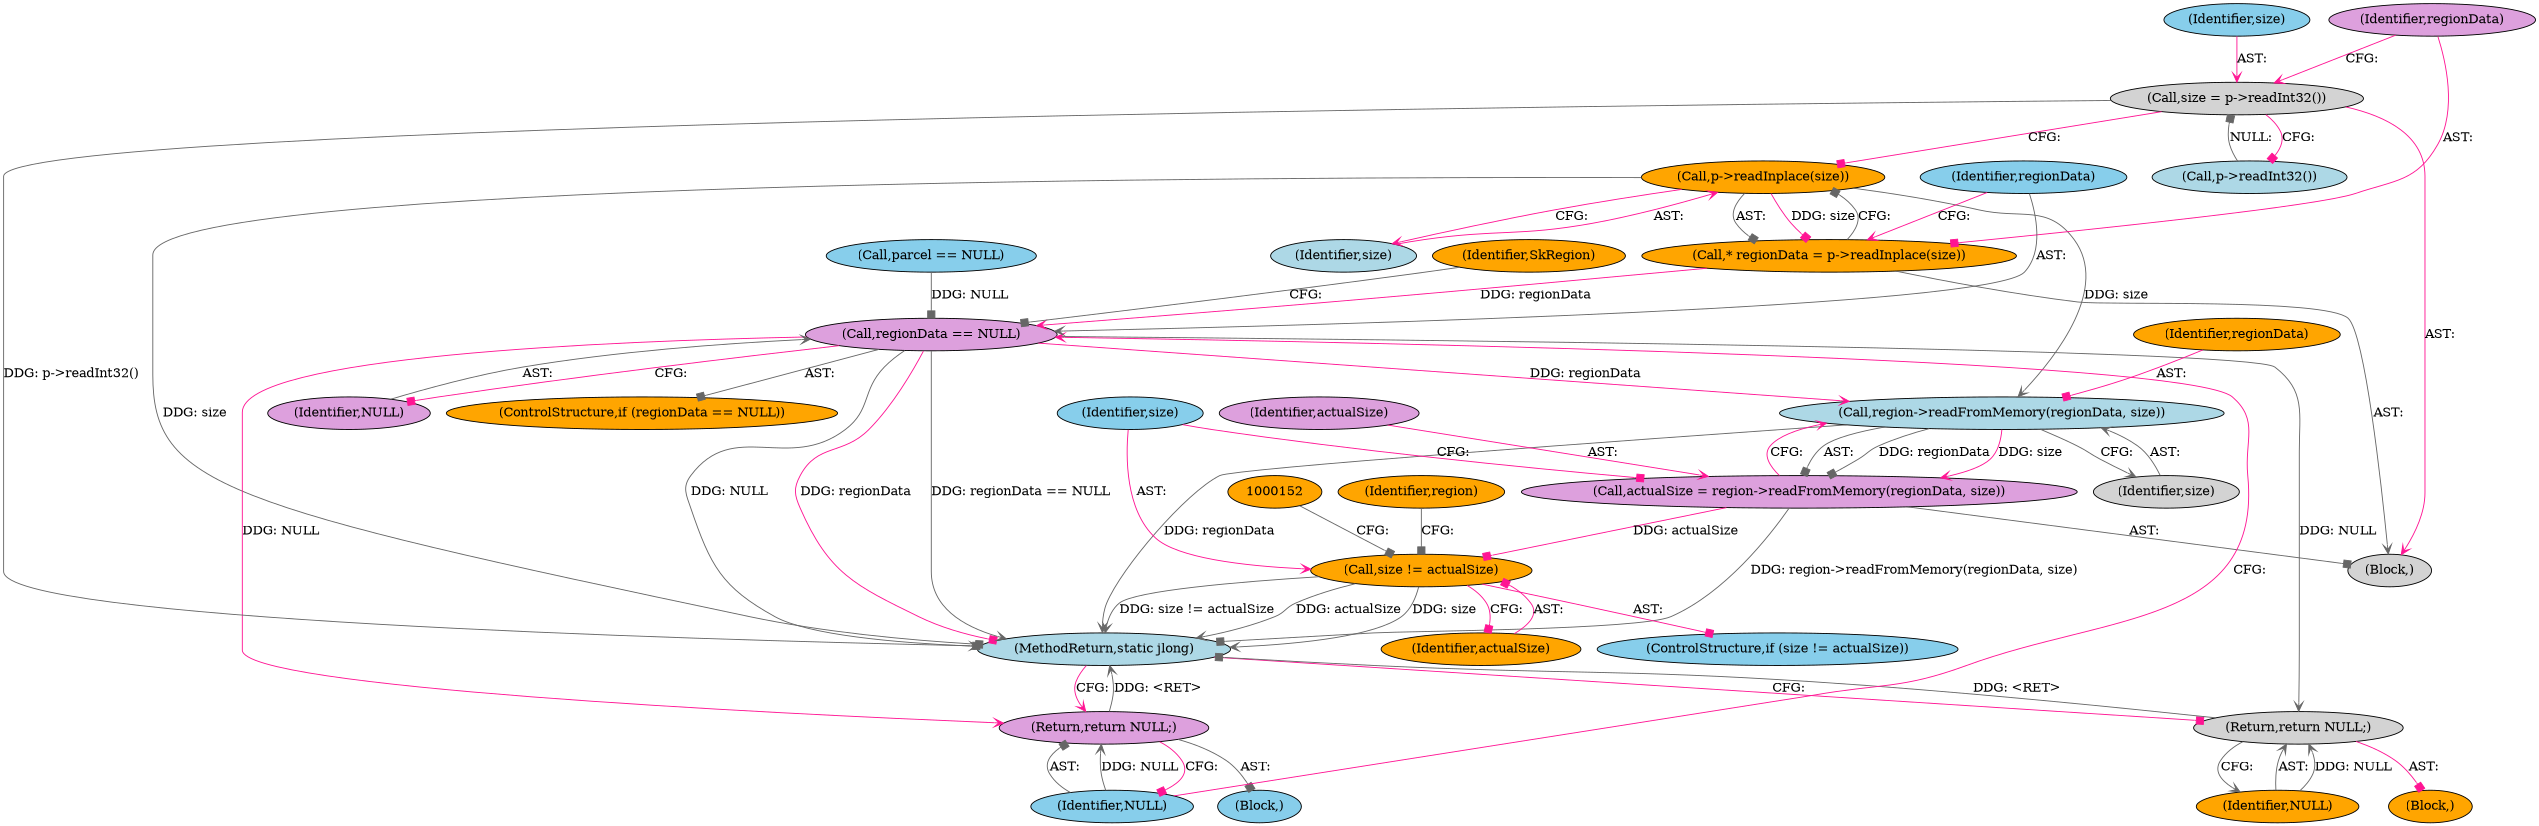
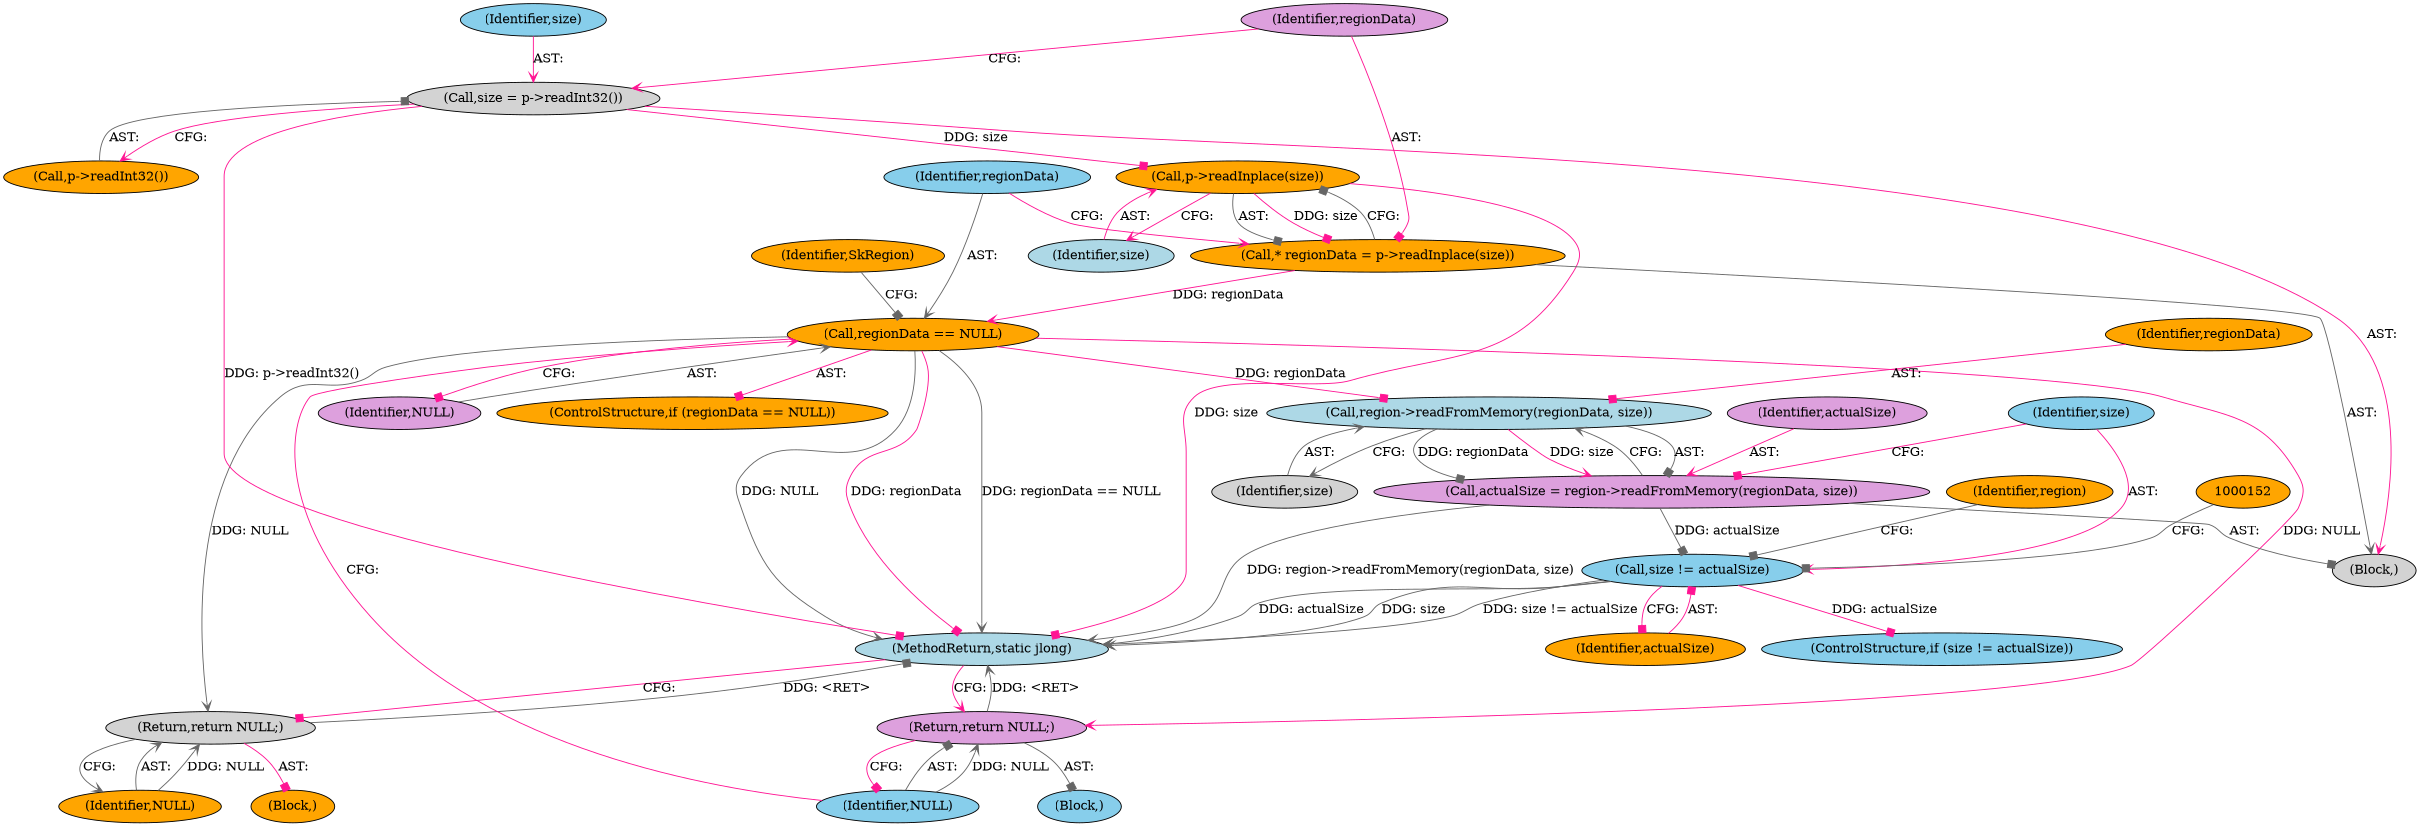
(2281, 132) -> (267, 115)
(372, 138) -> (281, 497)
(2047, 138) -> (976, 138)
(2253, 138) -> (126, 138)
(2250, 177) -> (101, 177)
(380, 208) -> (1372, 375)
(2051, 220) -> none
(931, 256) -> none
(931, 335) -> (913, 335)
(793, 372) -> (808, 372)
(1439, 372) -> (1188, 372)
(1777, 440) -> (1617, 448)
(1457, 453) -> none
(1610, 531) -> (1670, 527)
(1421, 571) -> (1693, 571)
(1650, 610) -> (1885, 610)
(1545, 628) -> (1276, 542)
